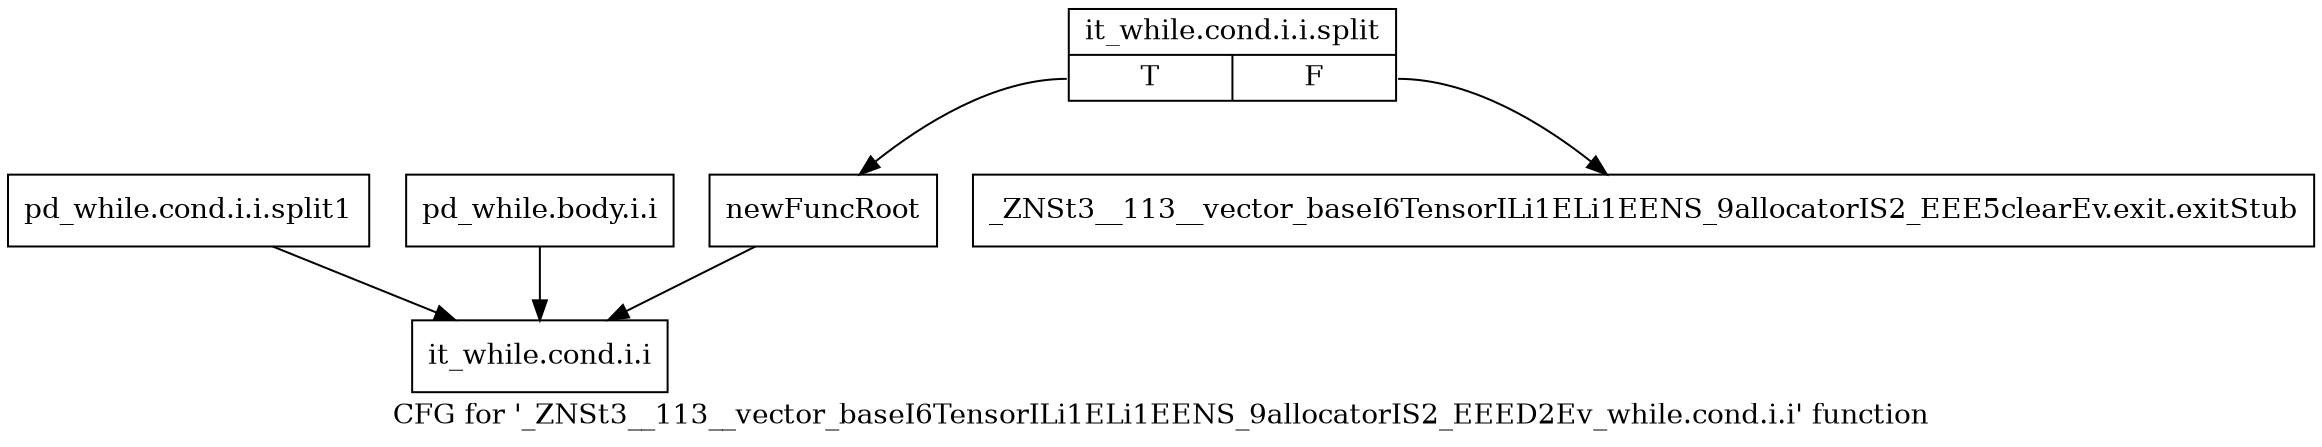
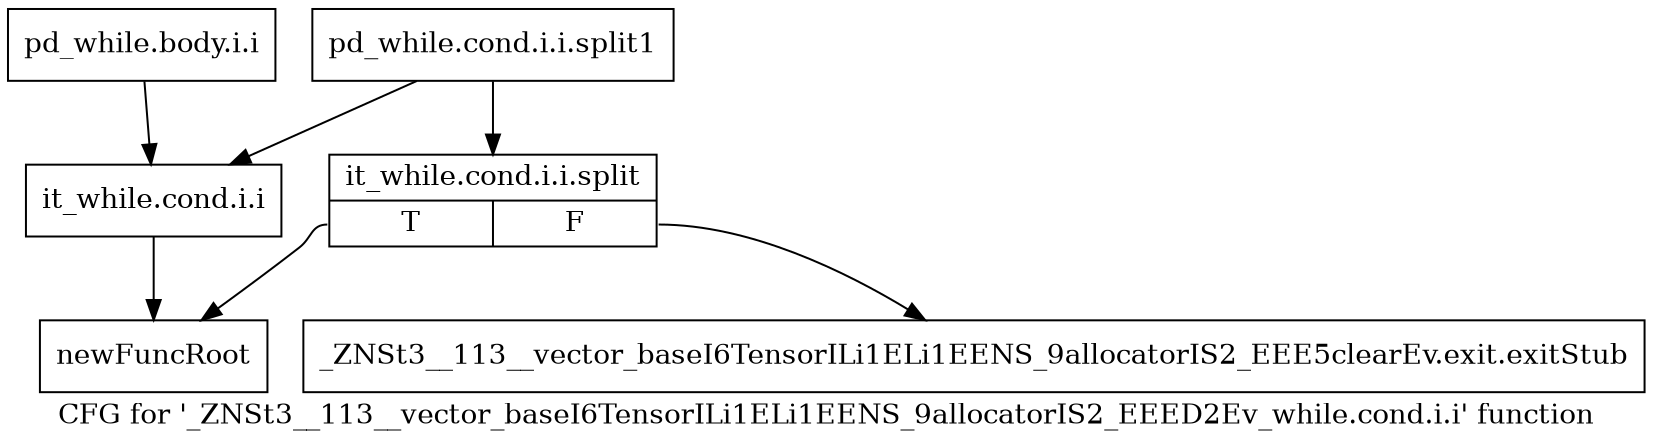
none -> (493, 108)
(691, 279) -> (154, 268)
